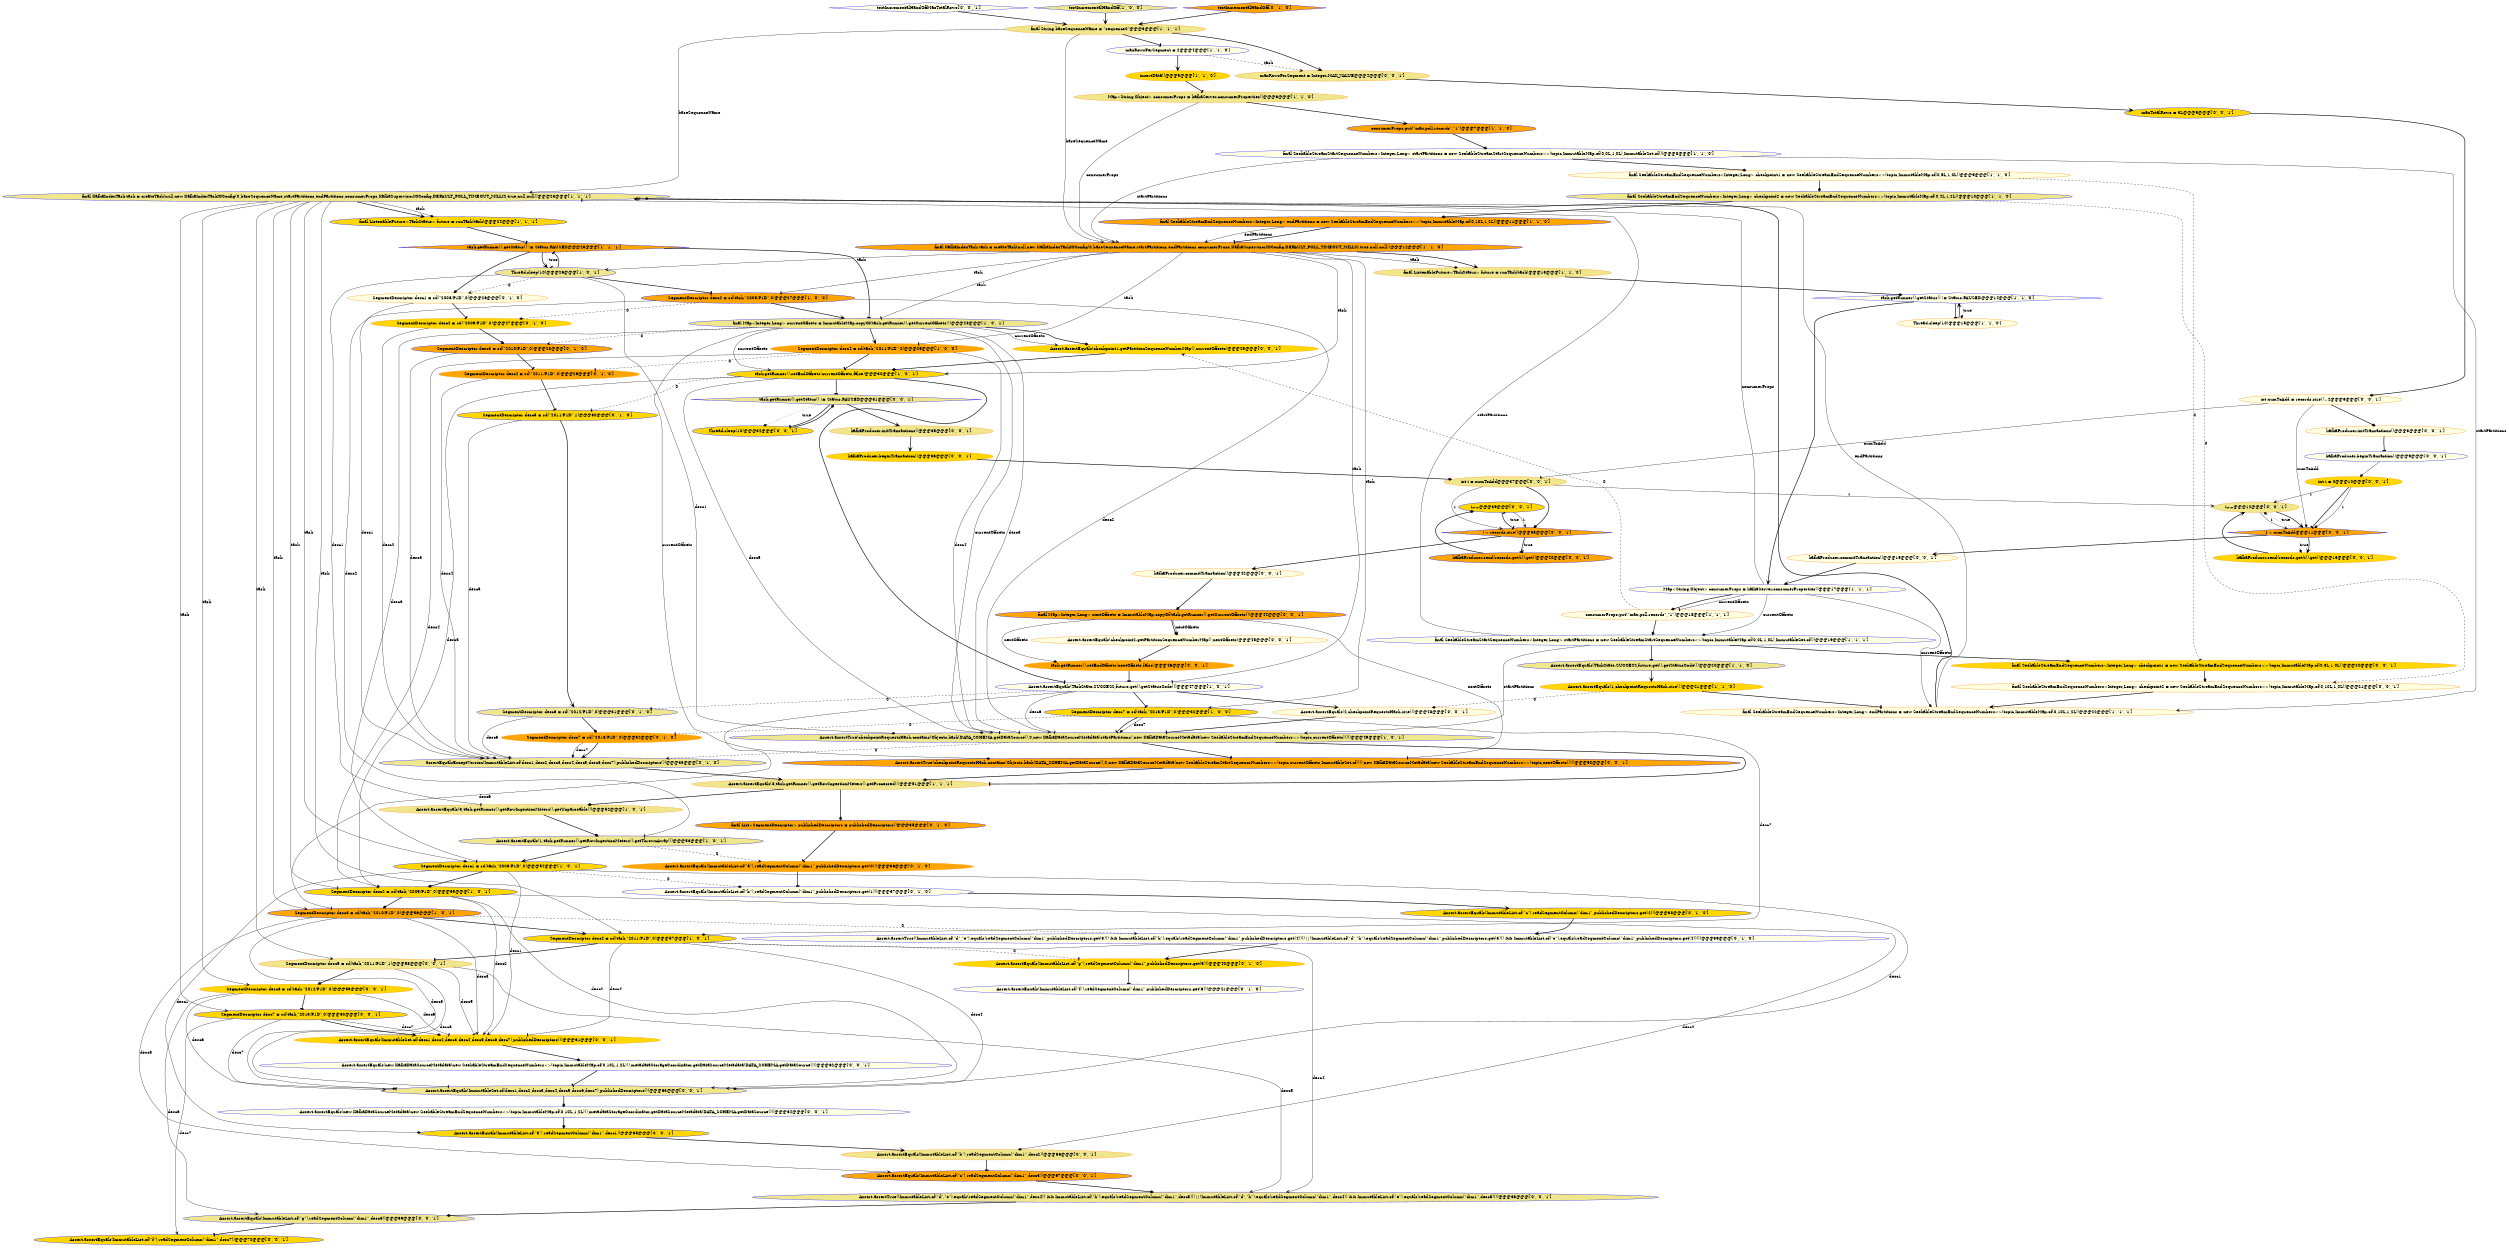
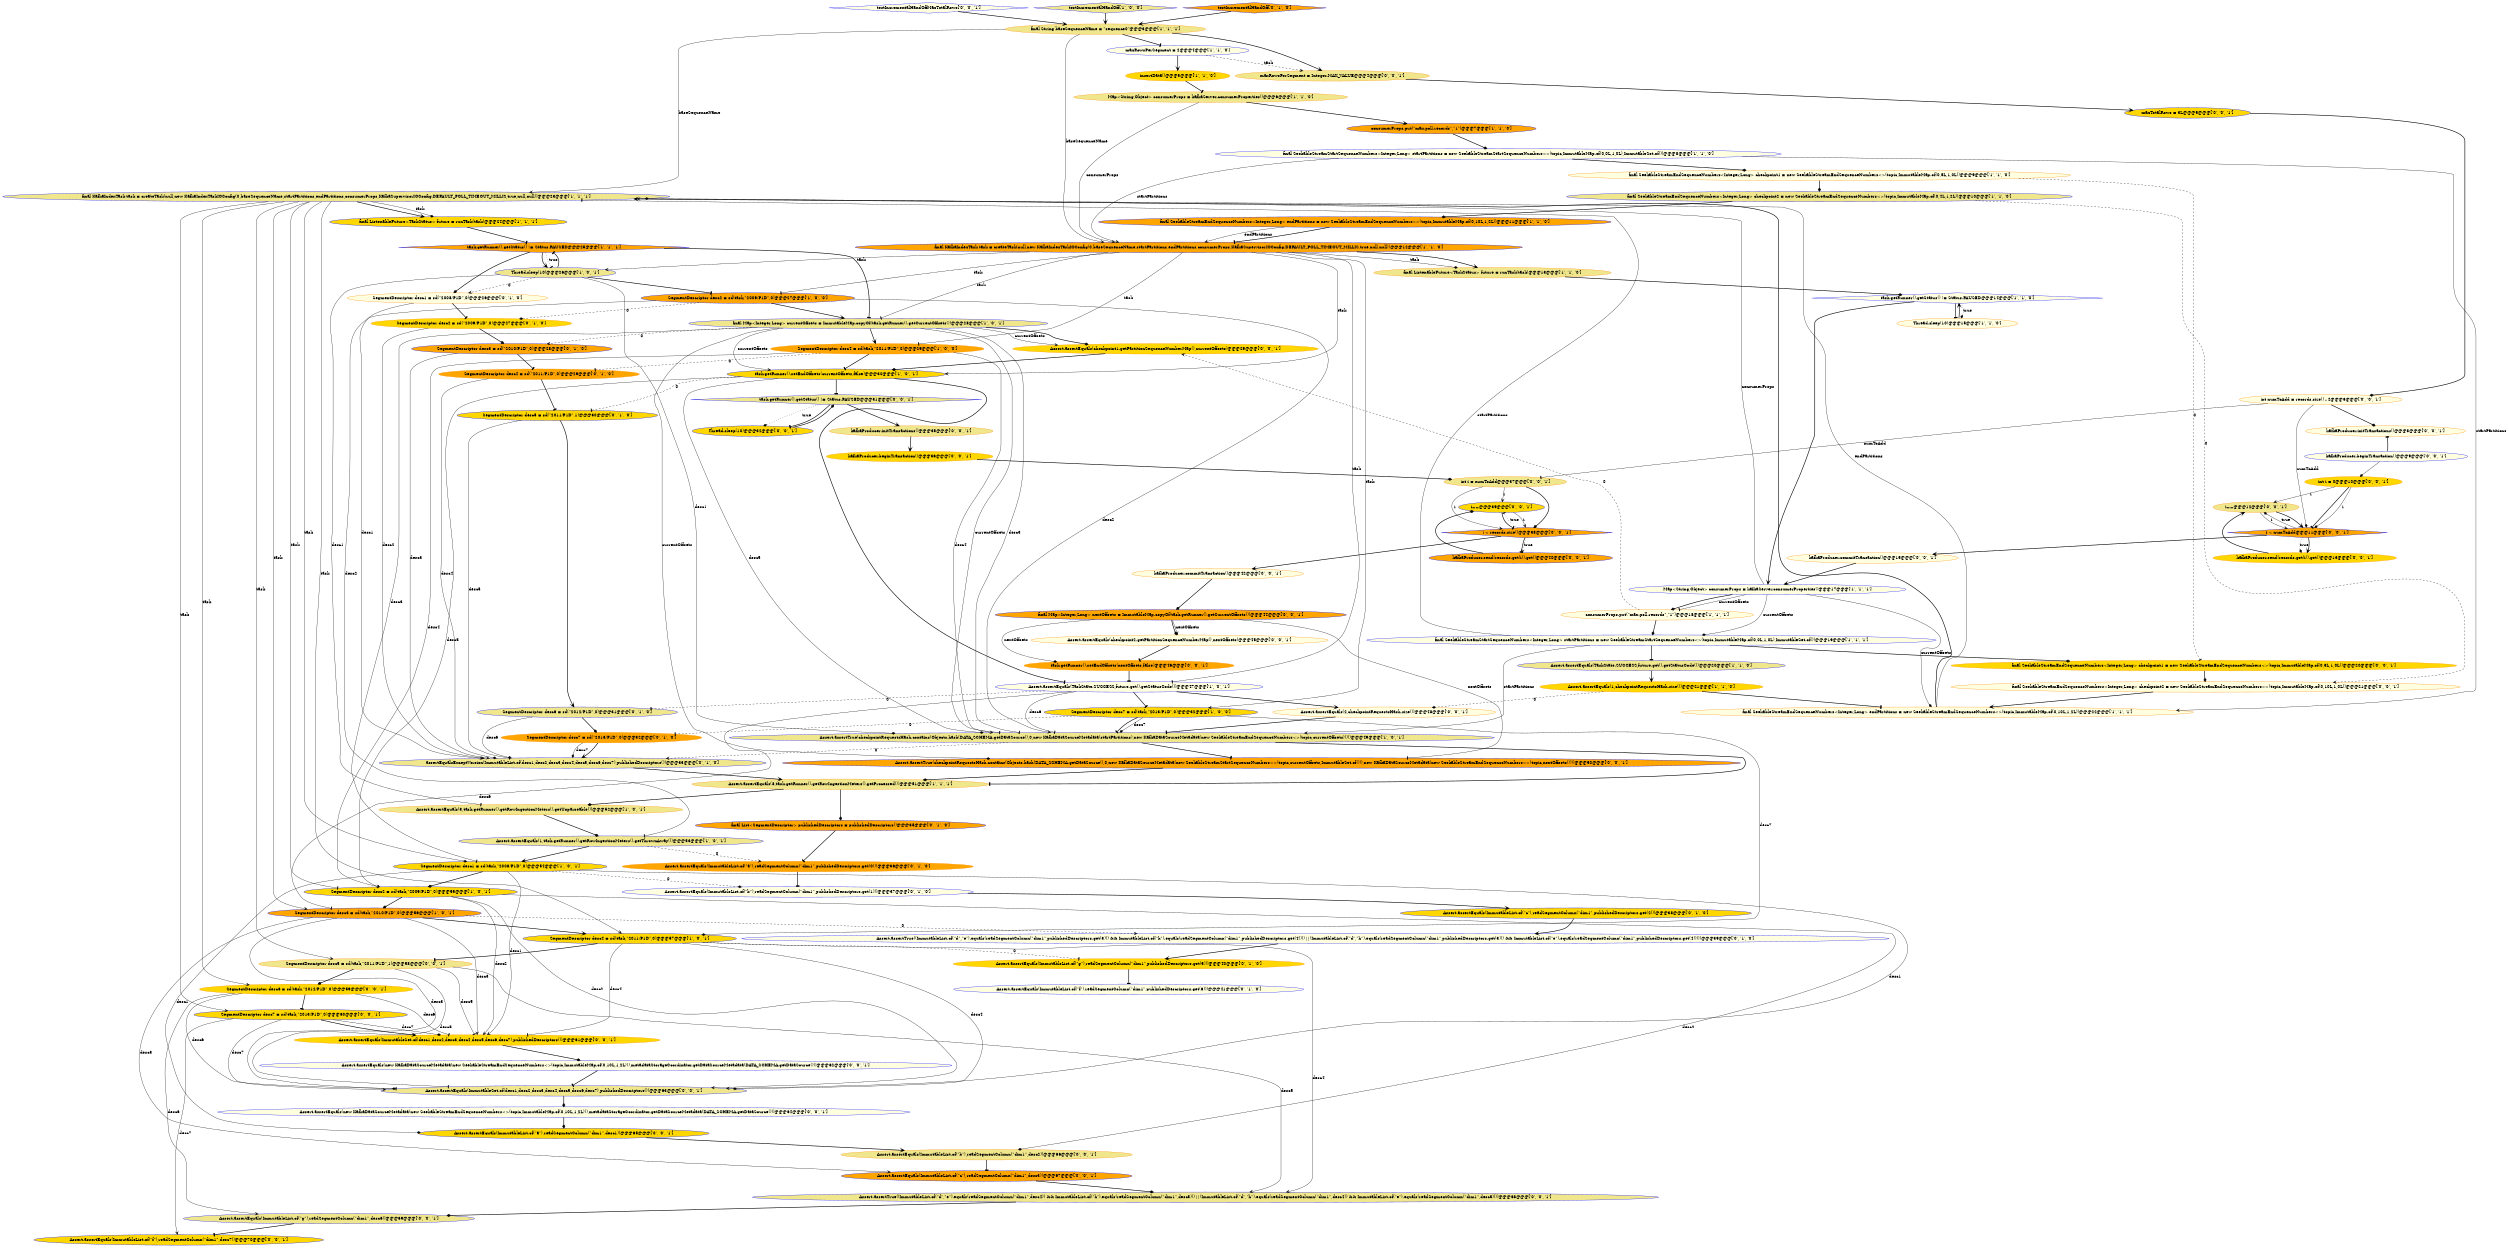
(2384, 443) -> (2388, 445)
(1882, 497) -> (1504, 493)
(2281, 522) -> (2281, 522)
